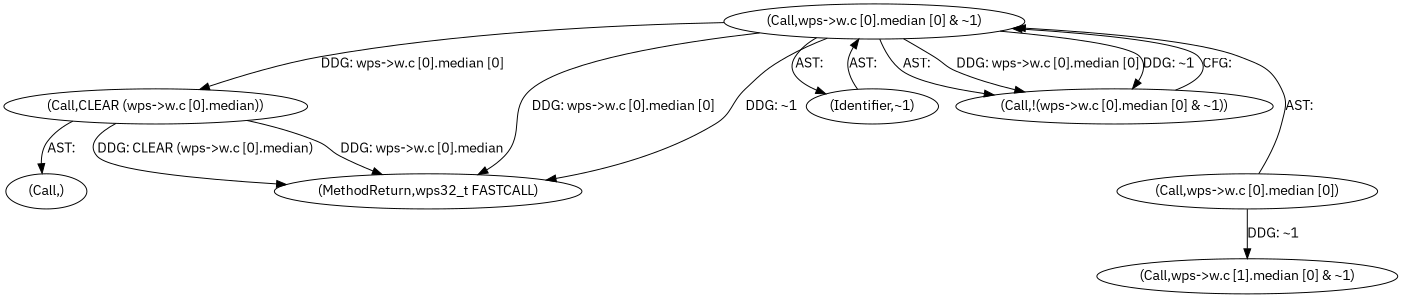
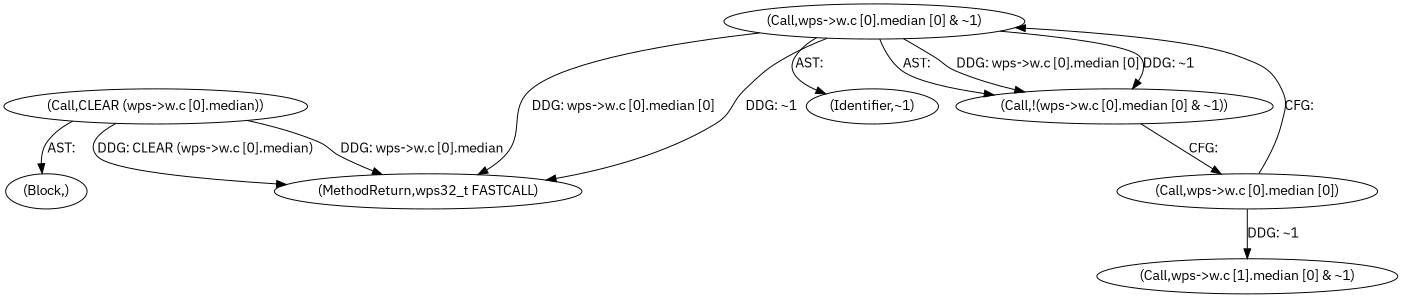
(464, 37) -> none
(1187, 50) -> (1177, 146)
(848, 69) -> none
(1301, 106) -> (1301, 106)
(46, 191) -> (46, 191)
